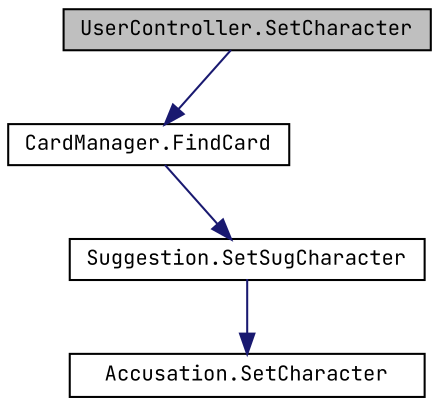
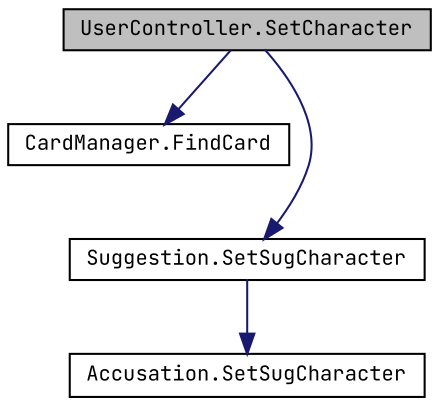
(191, 194) -> (311, 134)
(247, 375) -> (247, 375)
